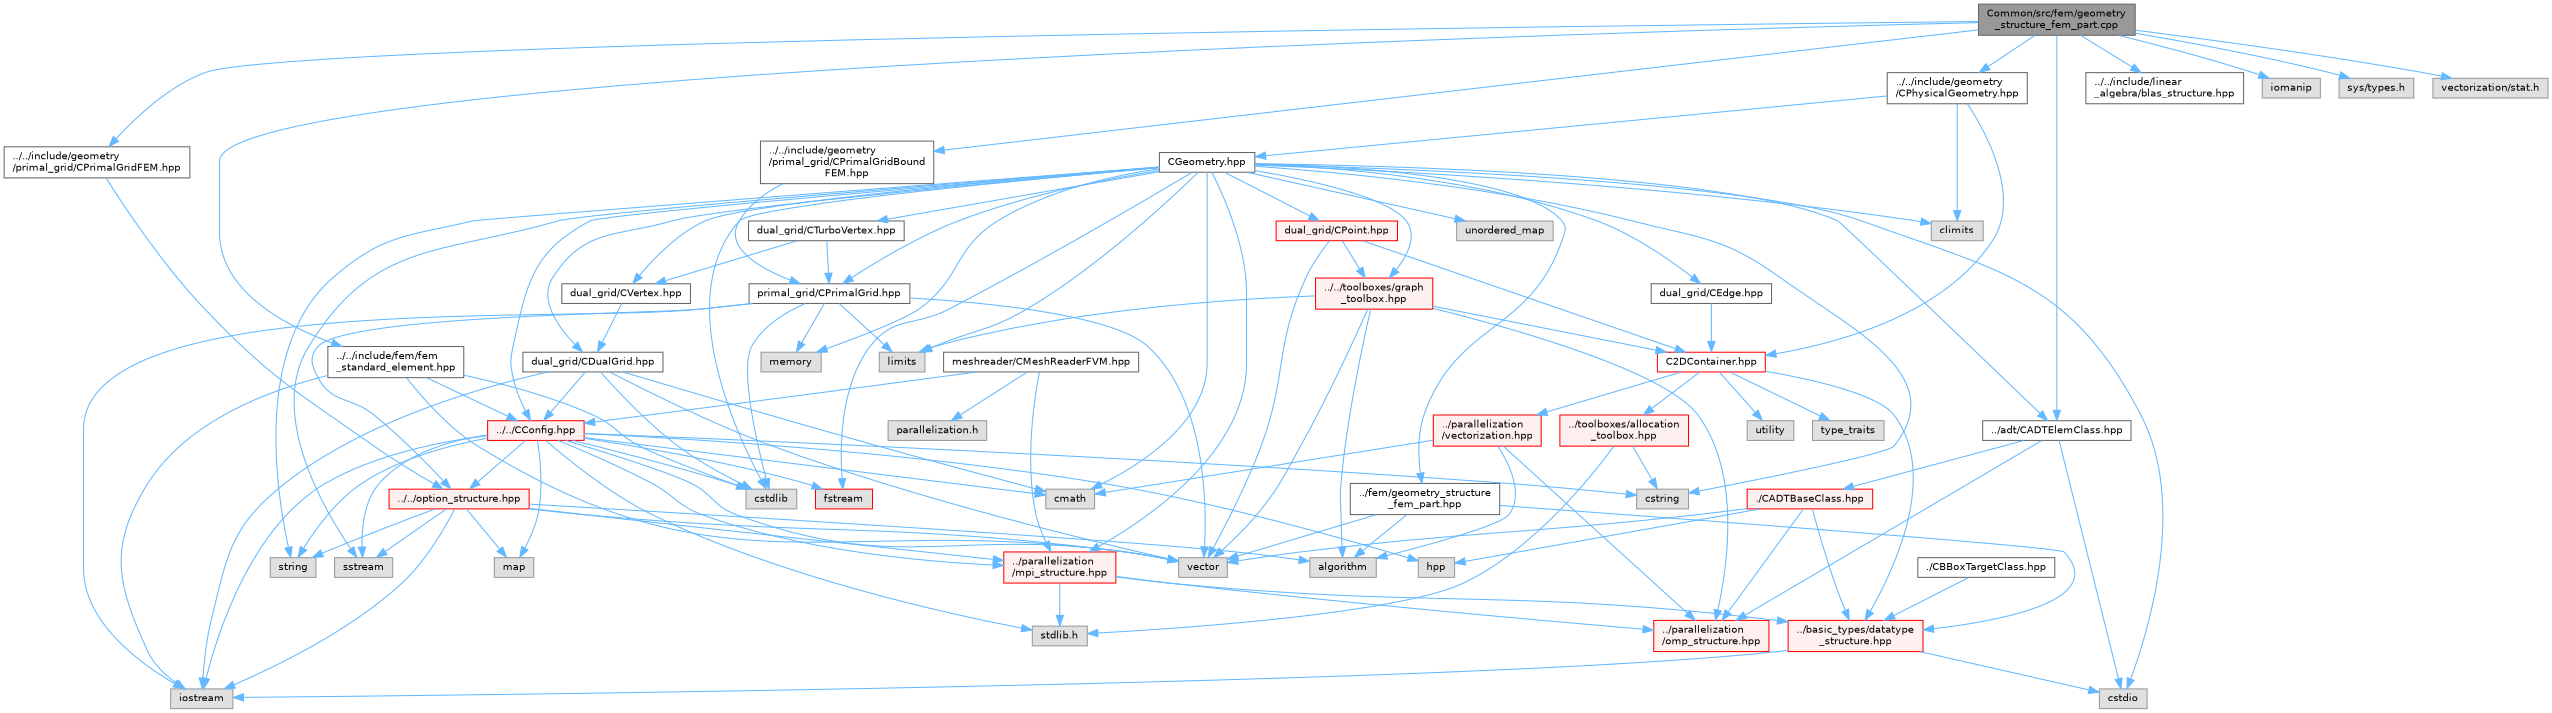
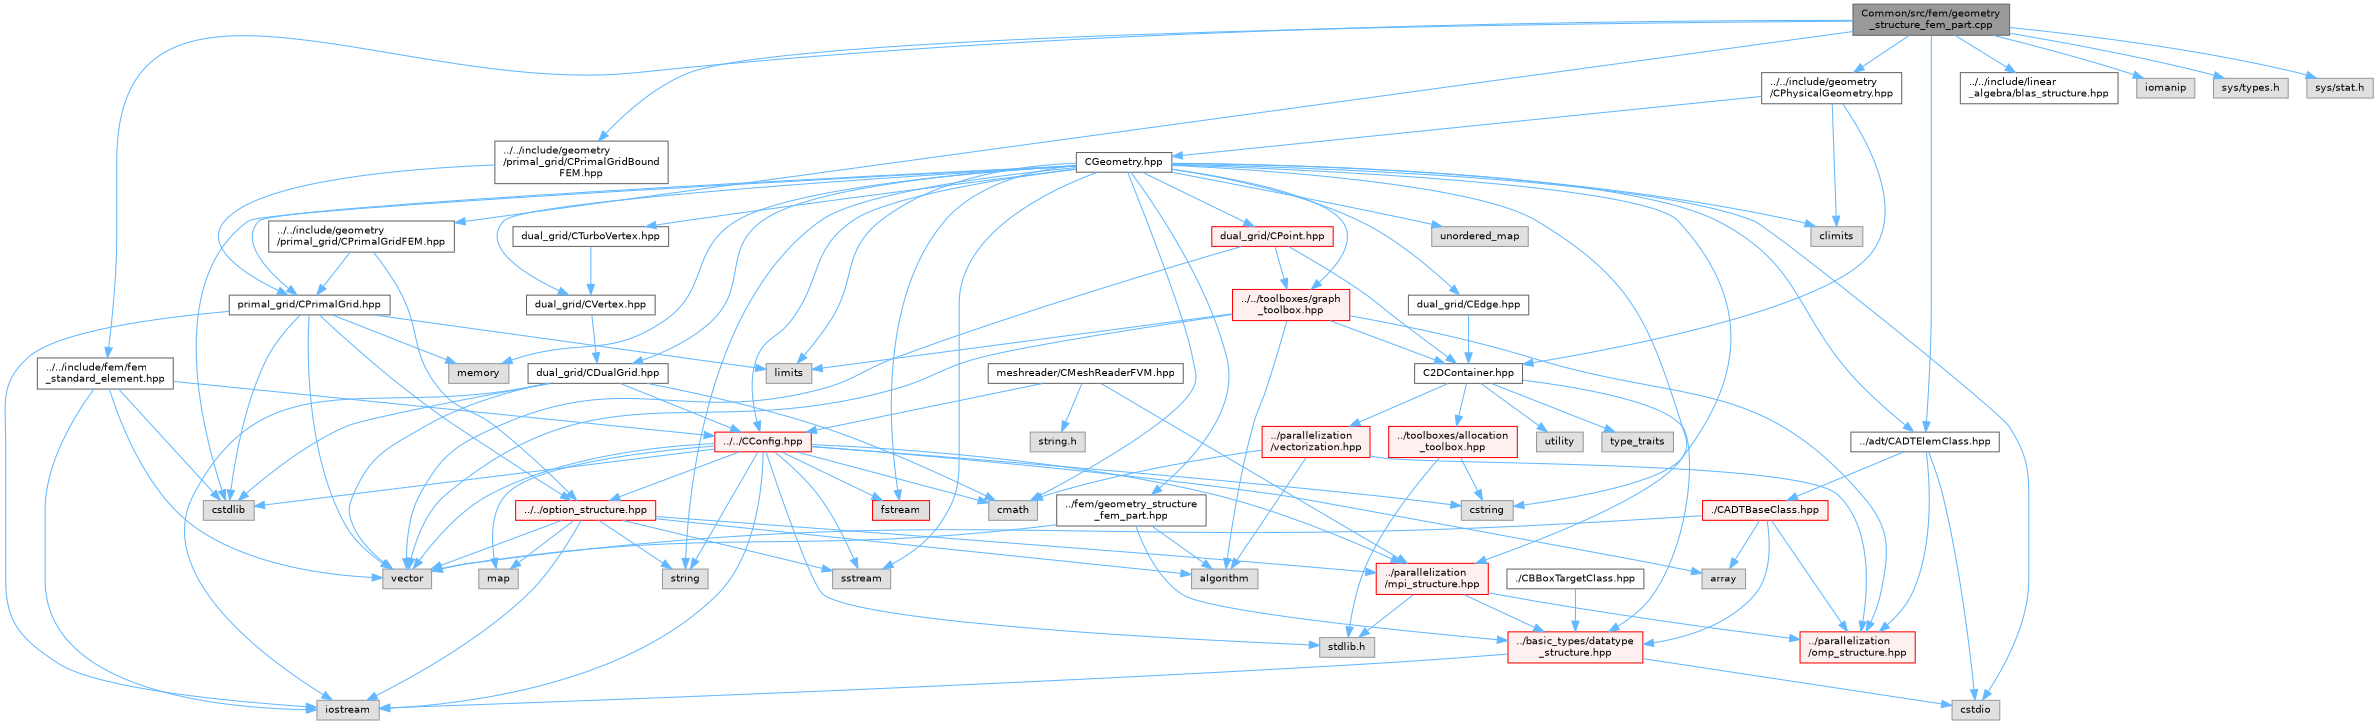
(2491, 88) -> (2340, 88)
(828, 257) -> (337, 269)
(1711, 362) -> (1469, 374)
(937, 431) -> (1058, 442)
(1436, 568) -> (1724, 579)
